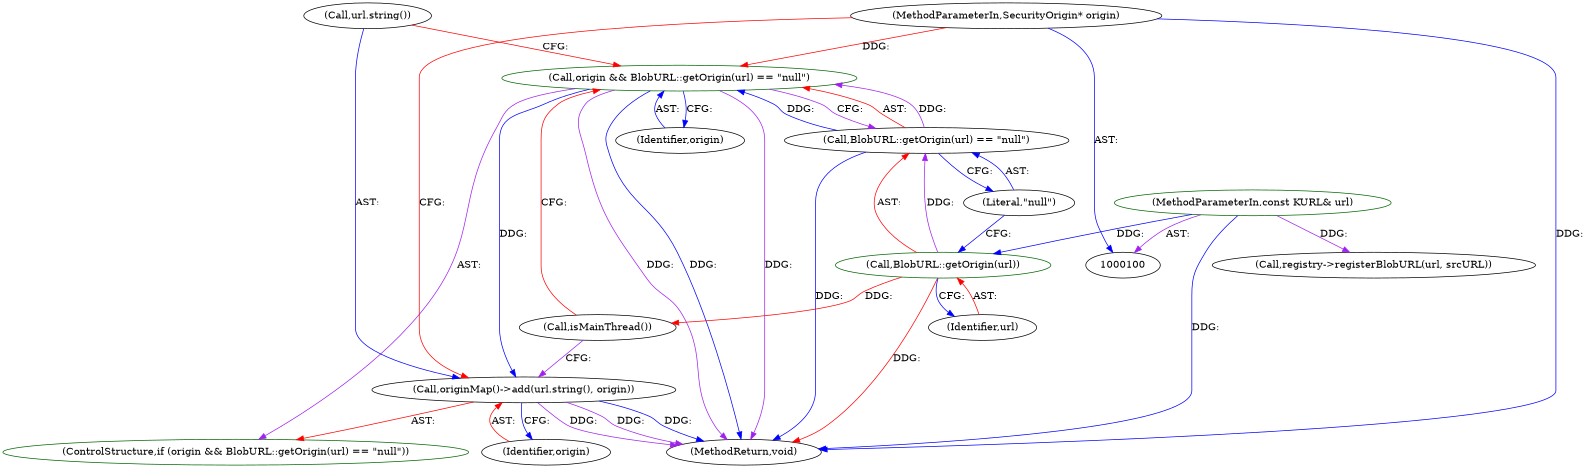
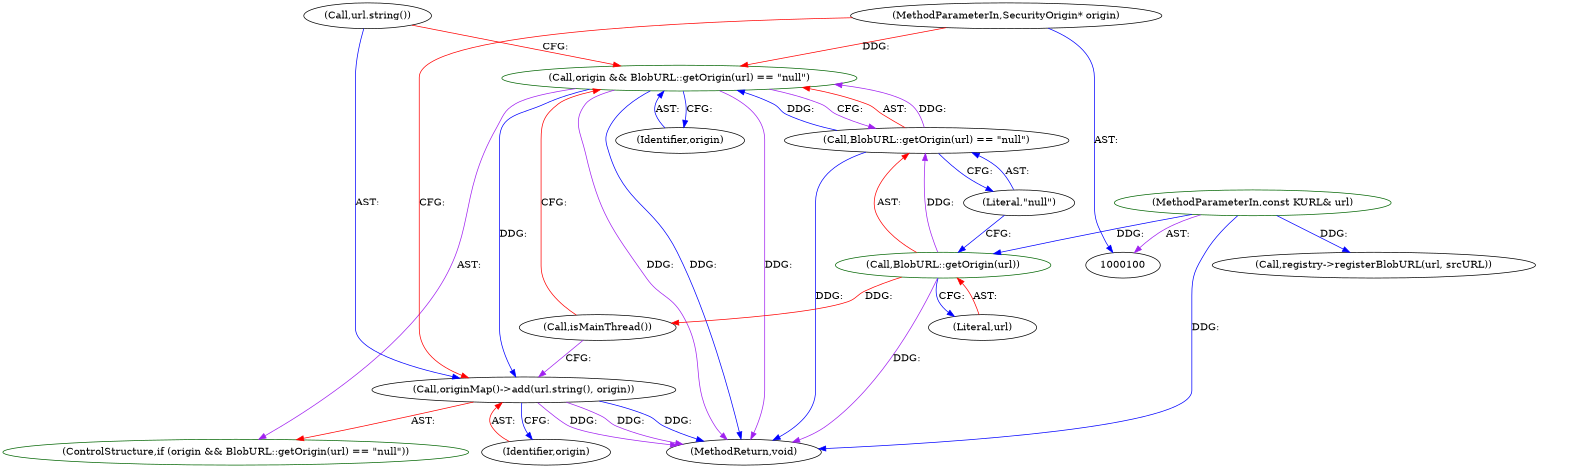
(1310, 232) -> (1310, 232)
(983, 328) -> (983, 328)
(881, 371) -> (881, 371)
(1551, 393) -> none
